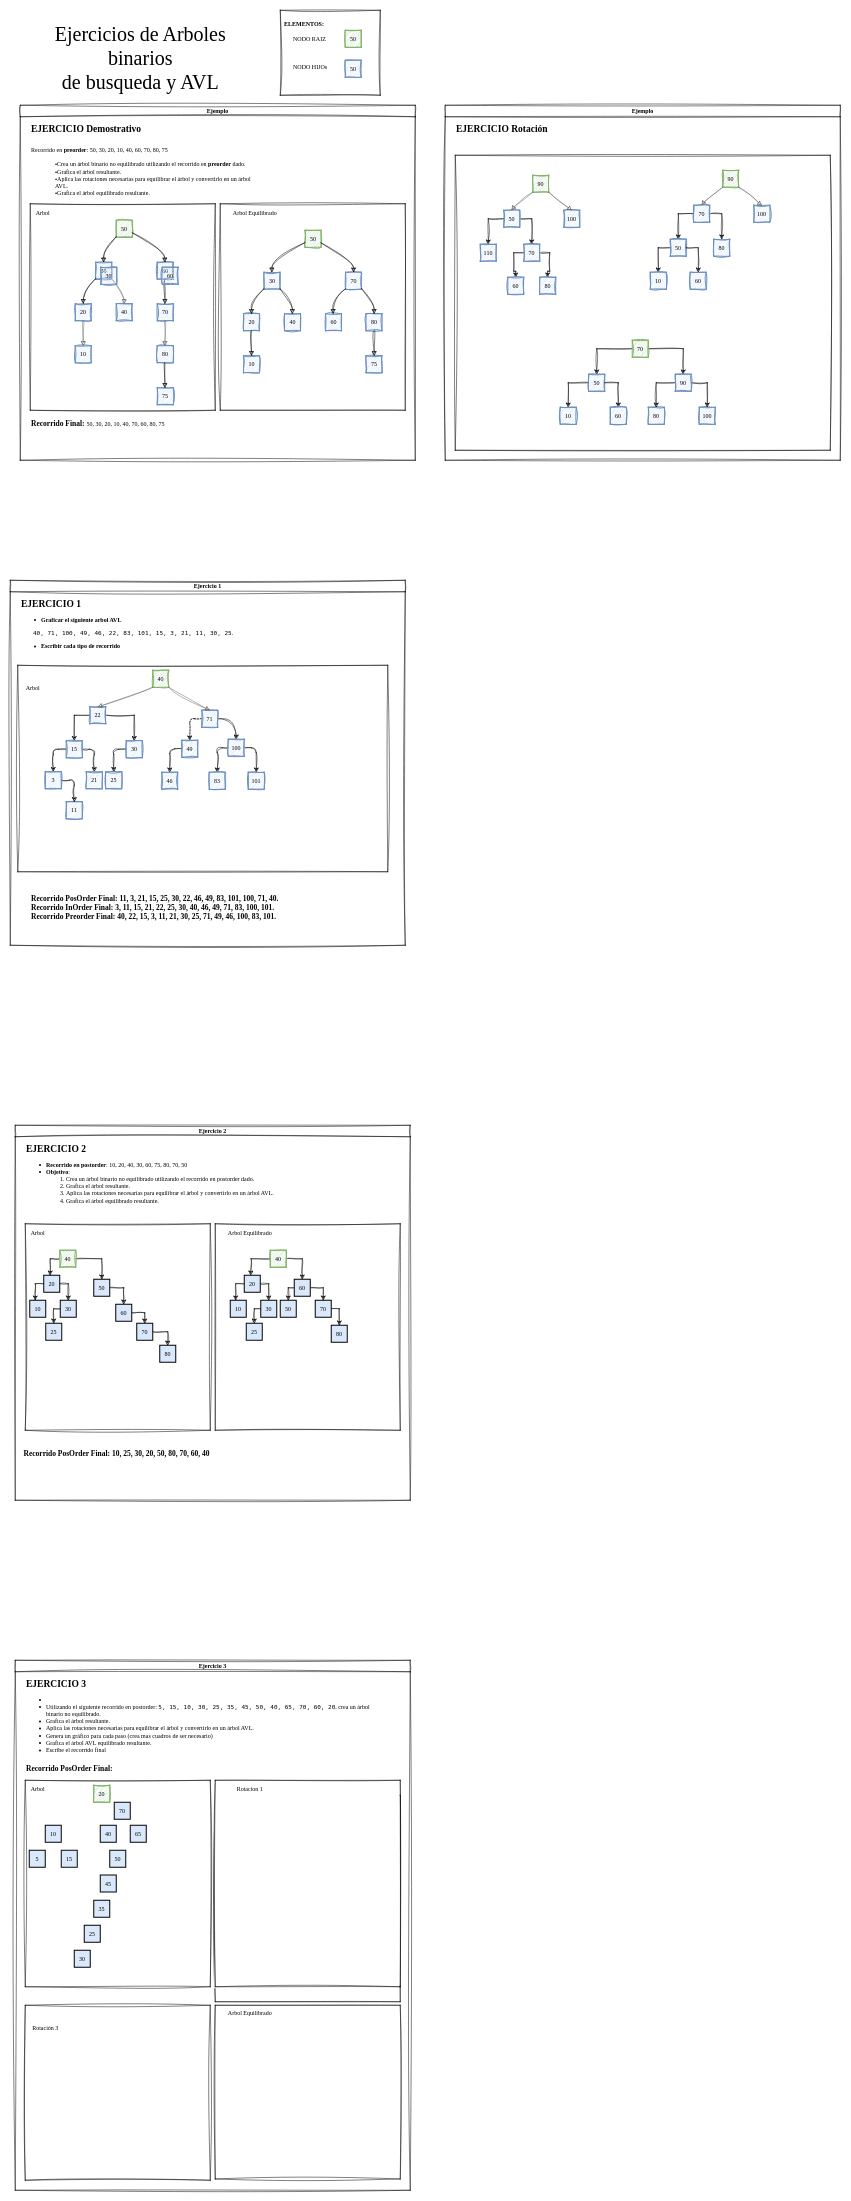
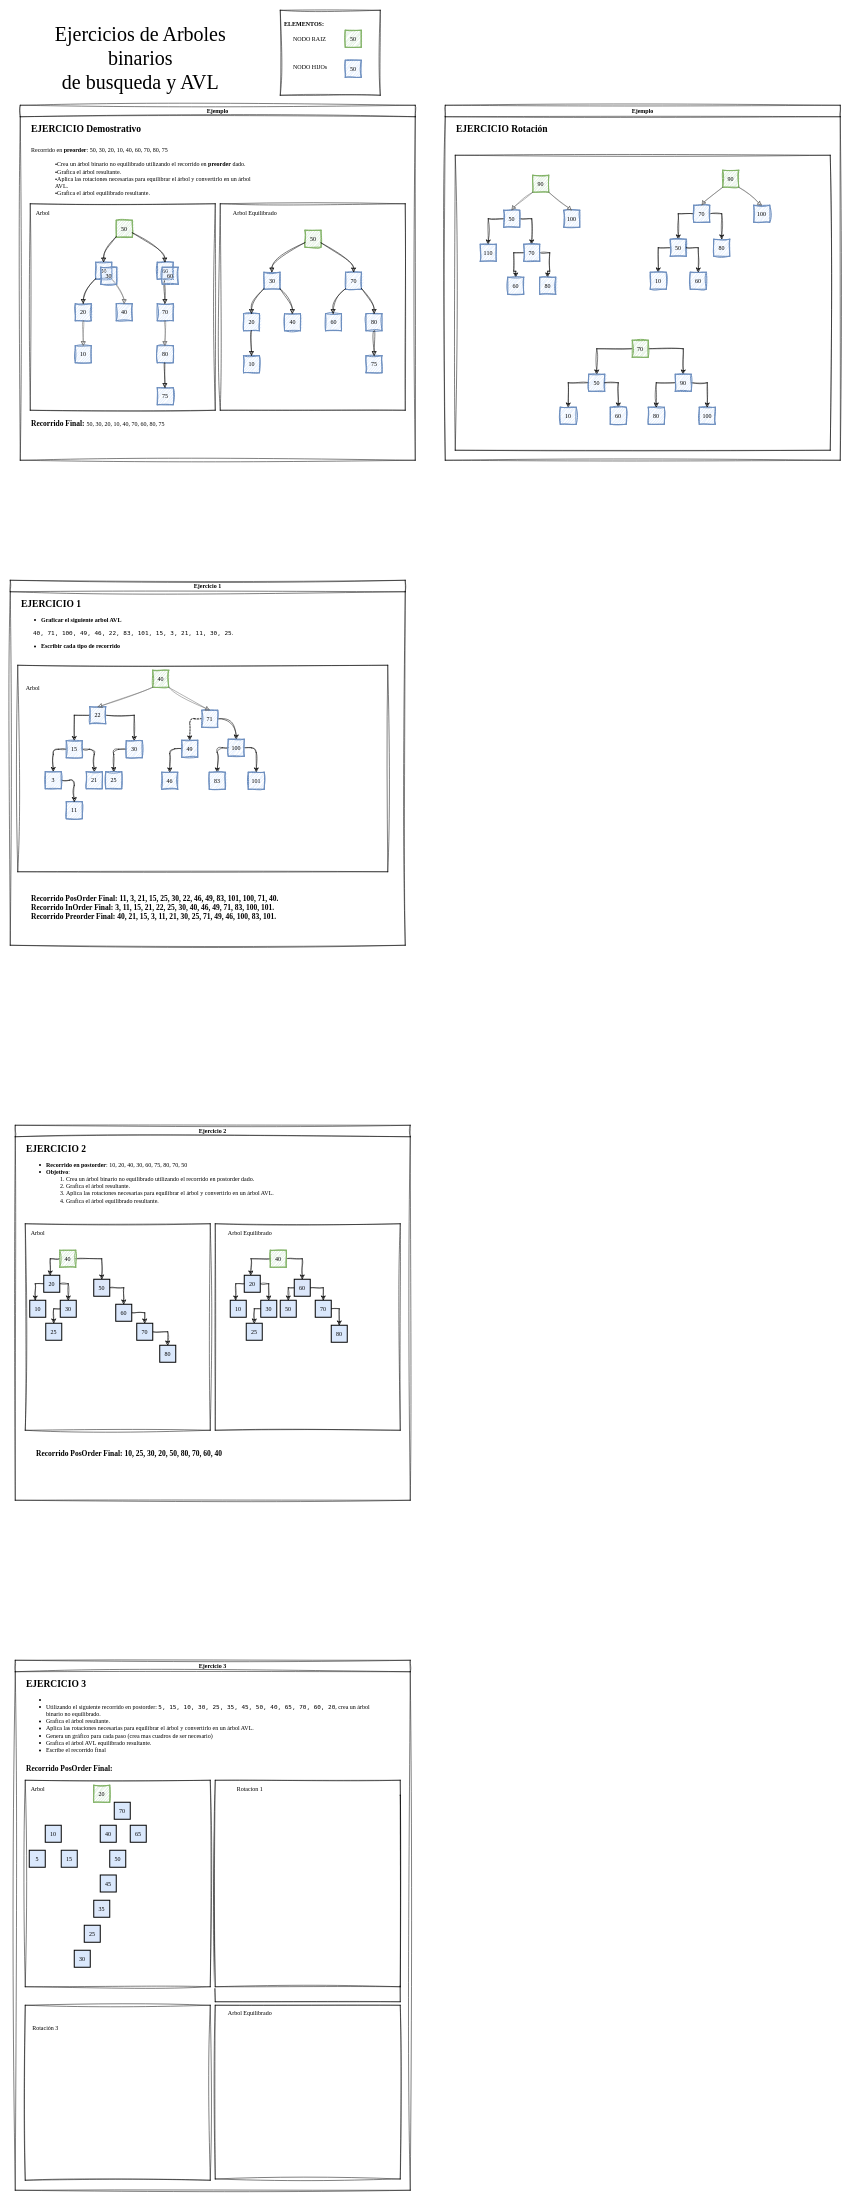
(142, 905) -> (142, 905)
(138, 1465) -> (150, 1465)
